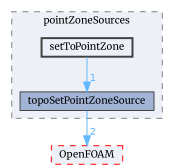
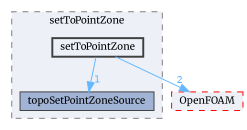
(87, 21) -> (87, 21)
(87, 125) -> (148, 72)
